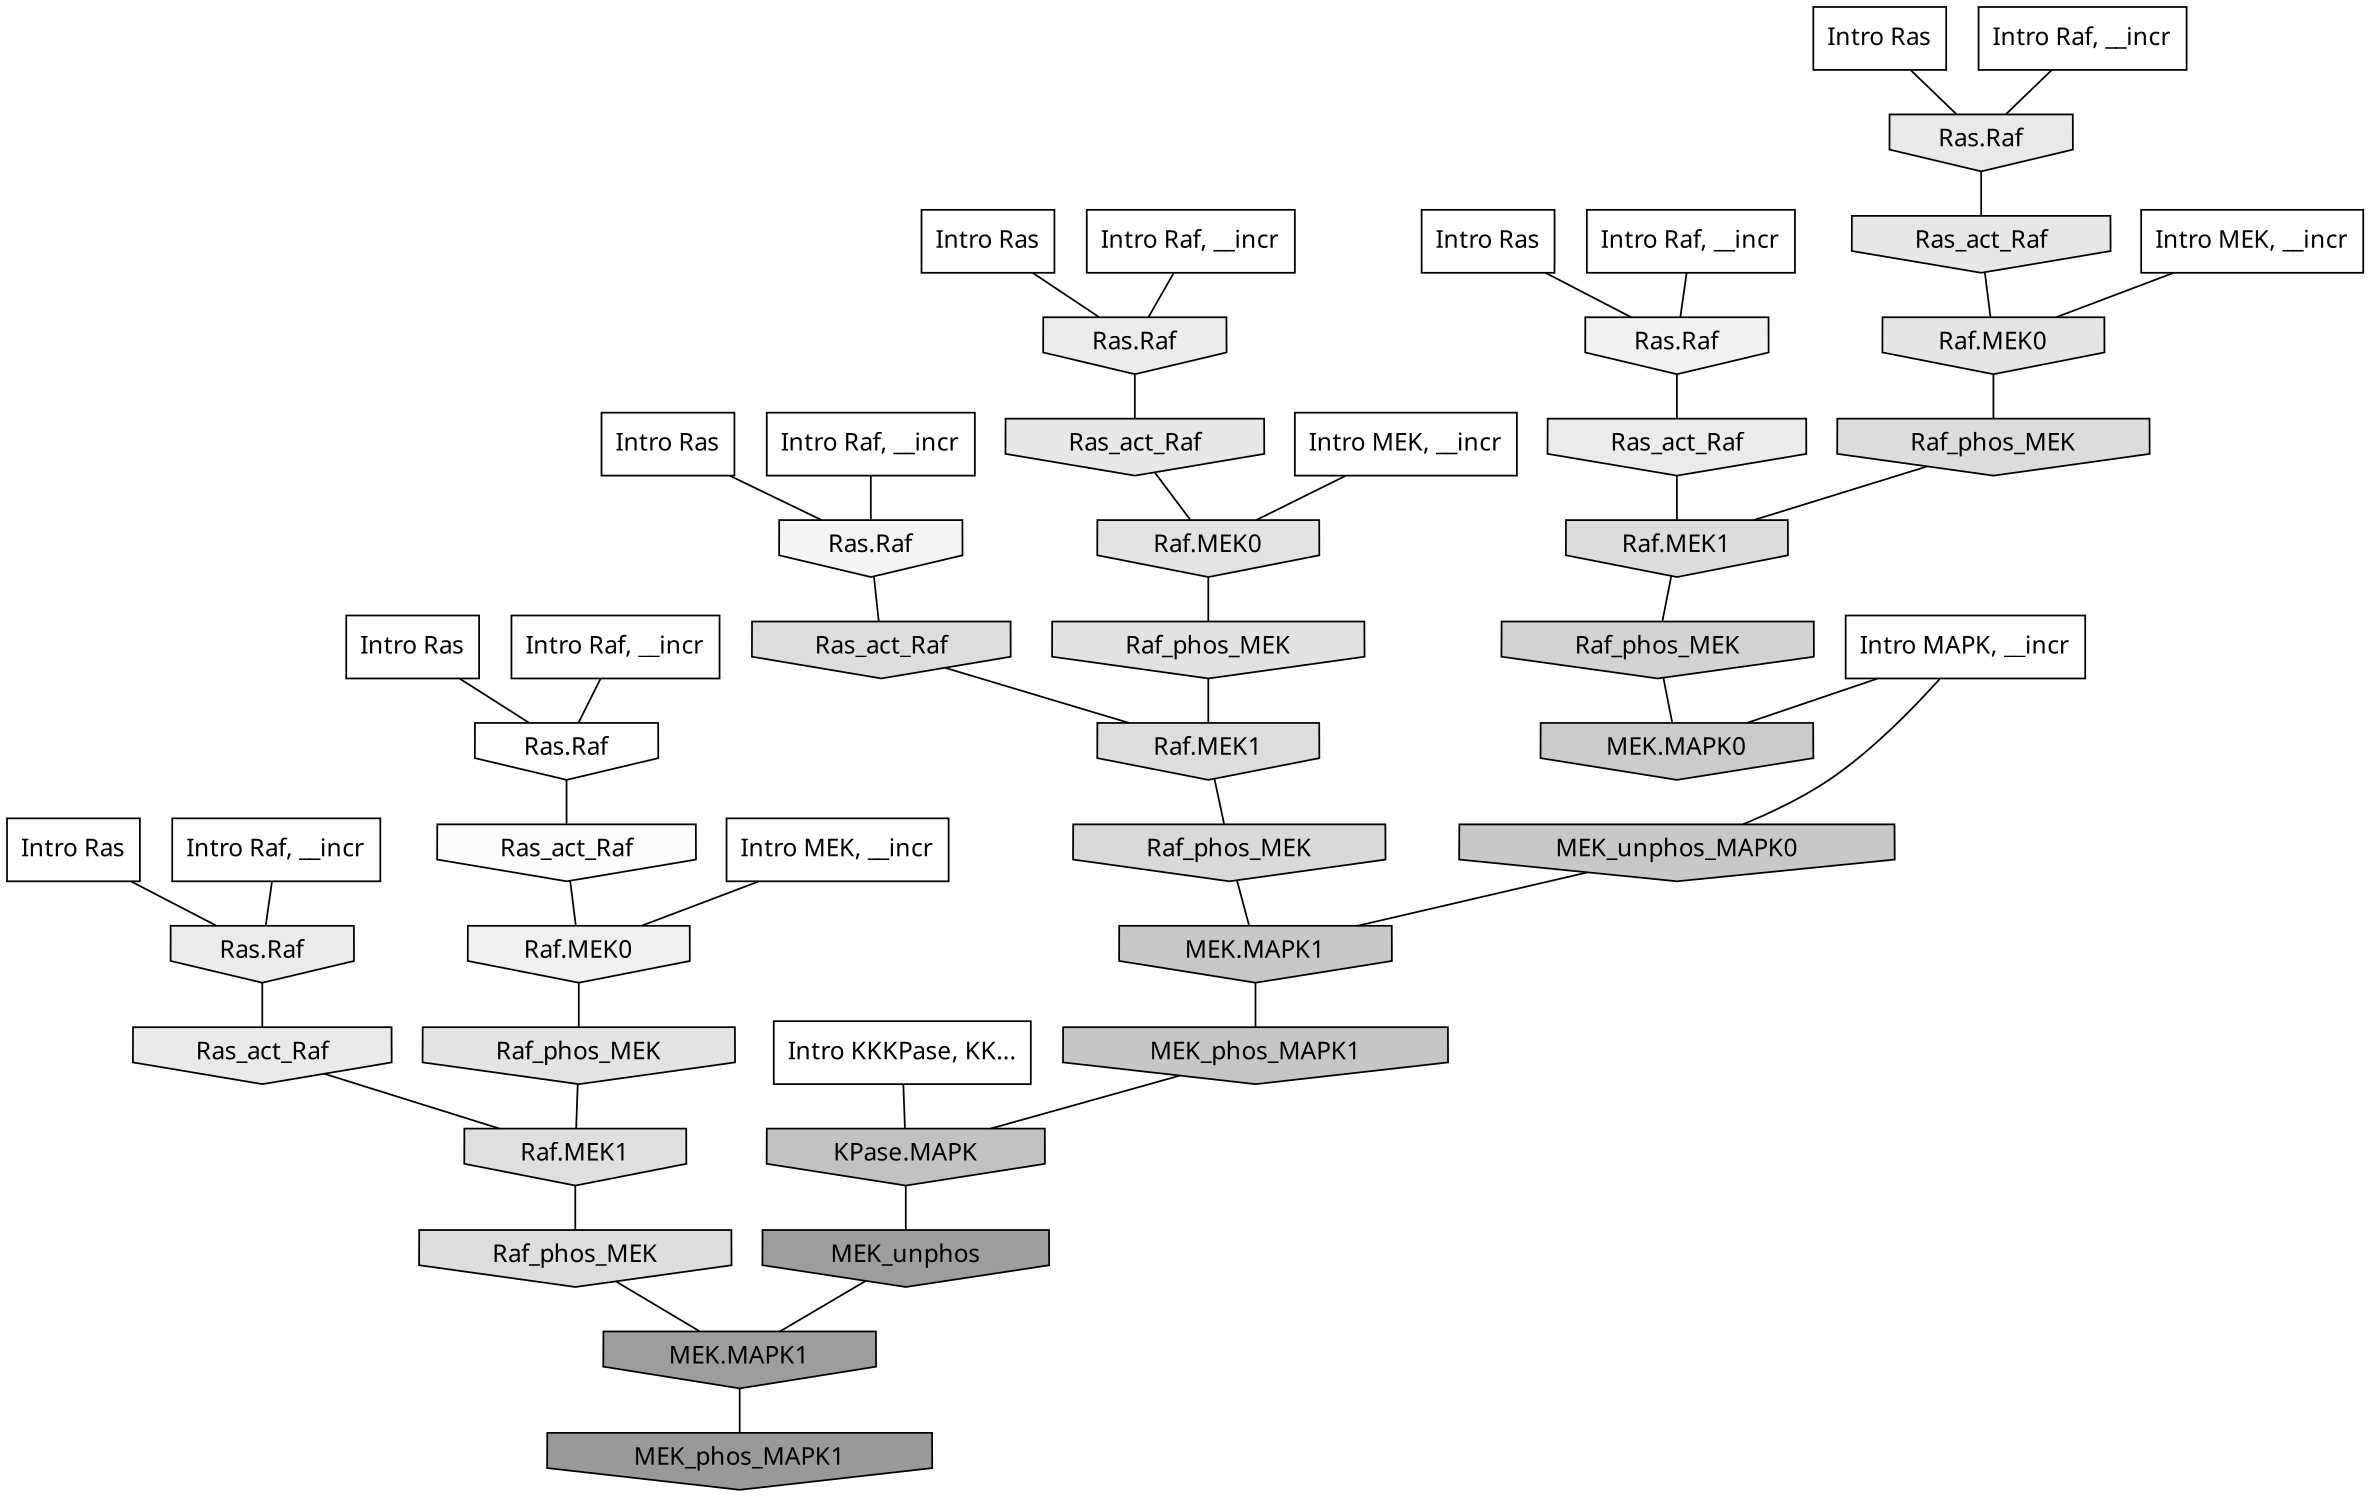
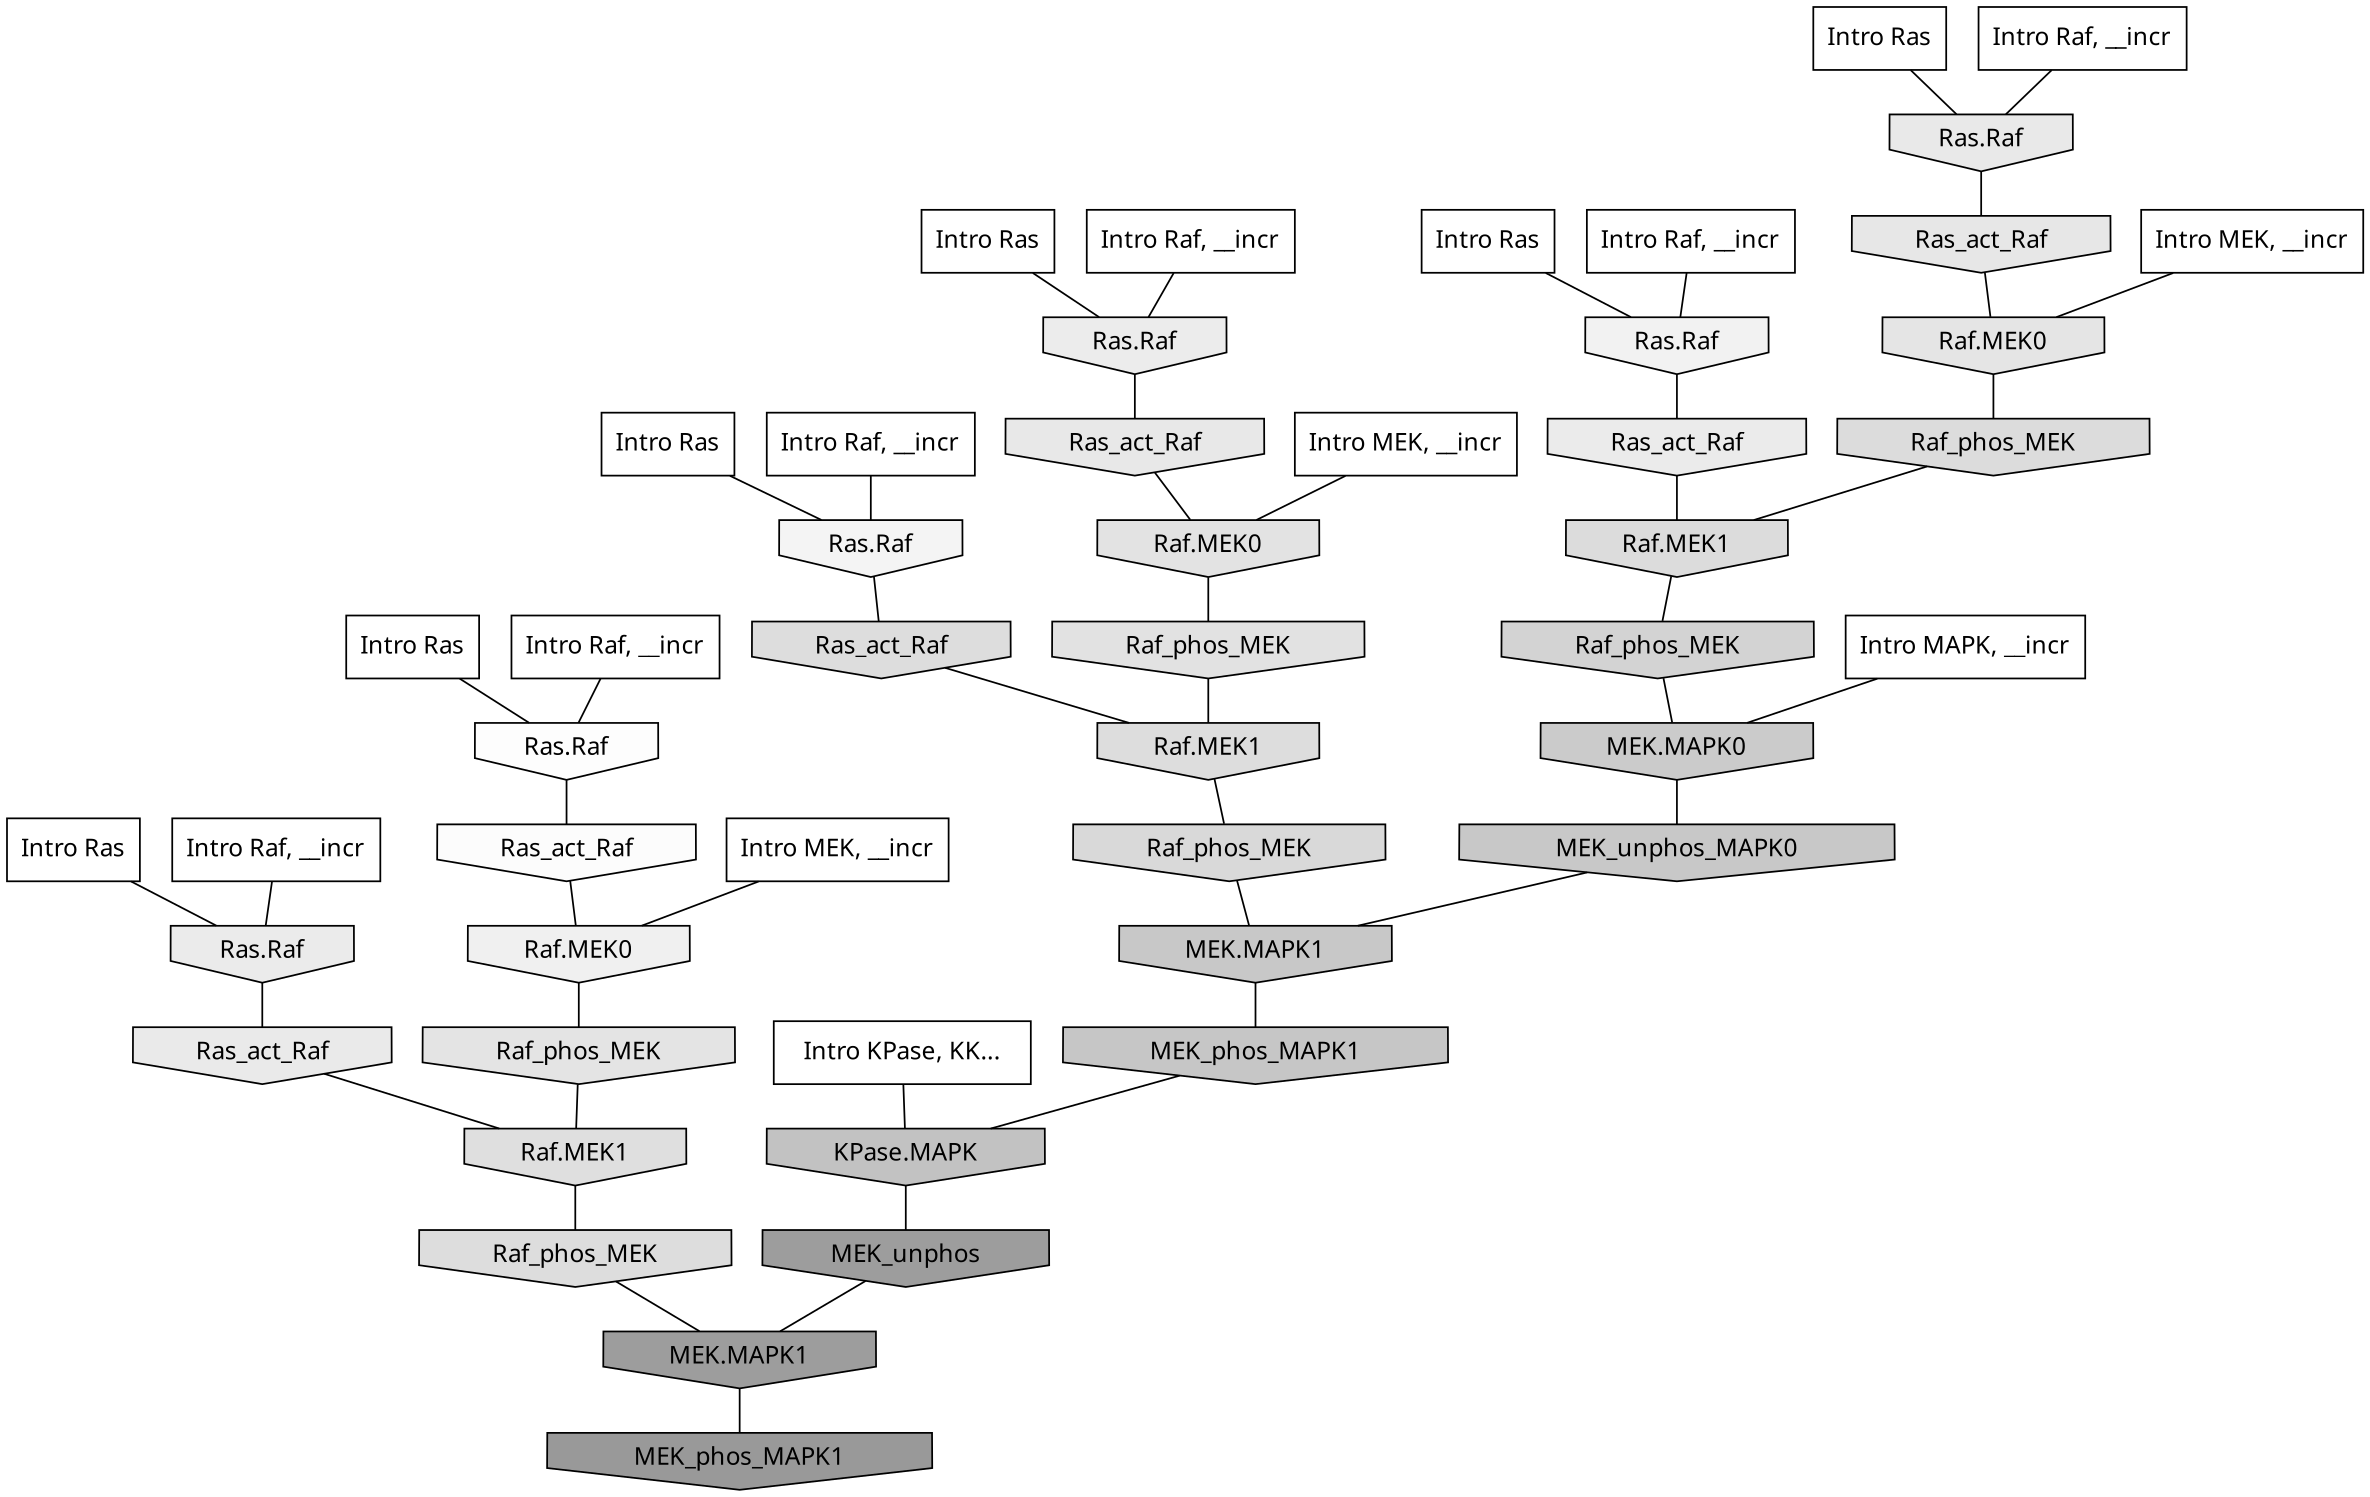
(1851, 764) -> (1677, 802)
(902, 1053) -> (902, 1053)
